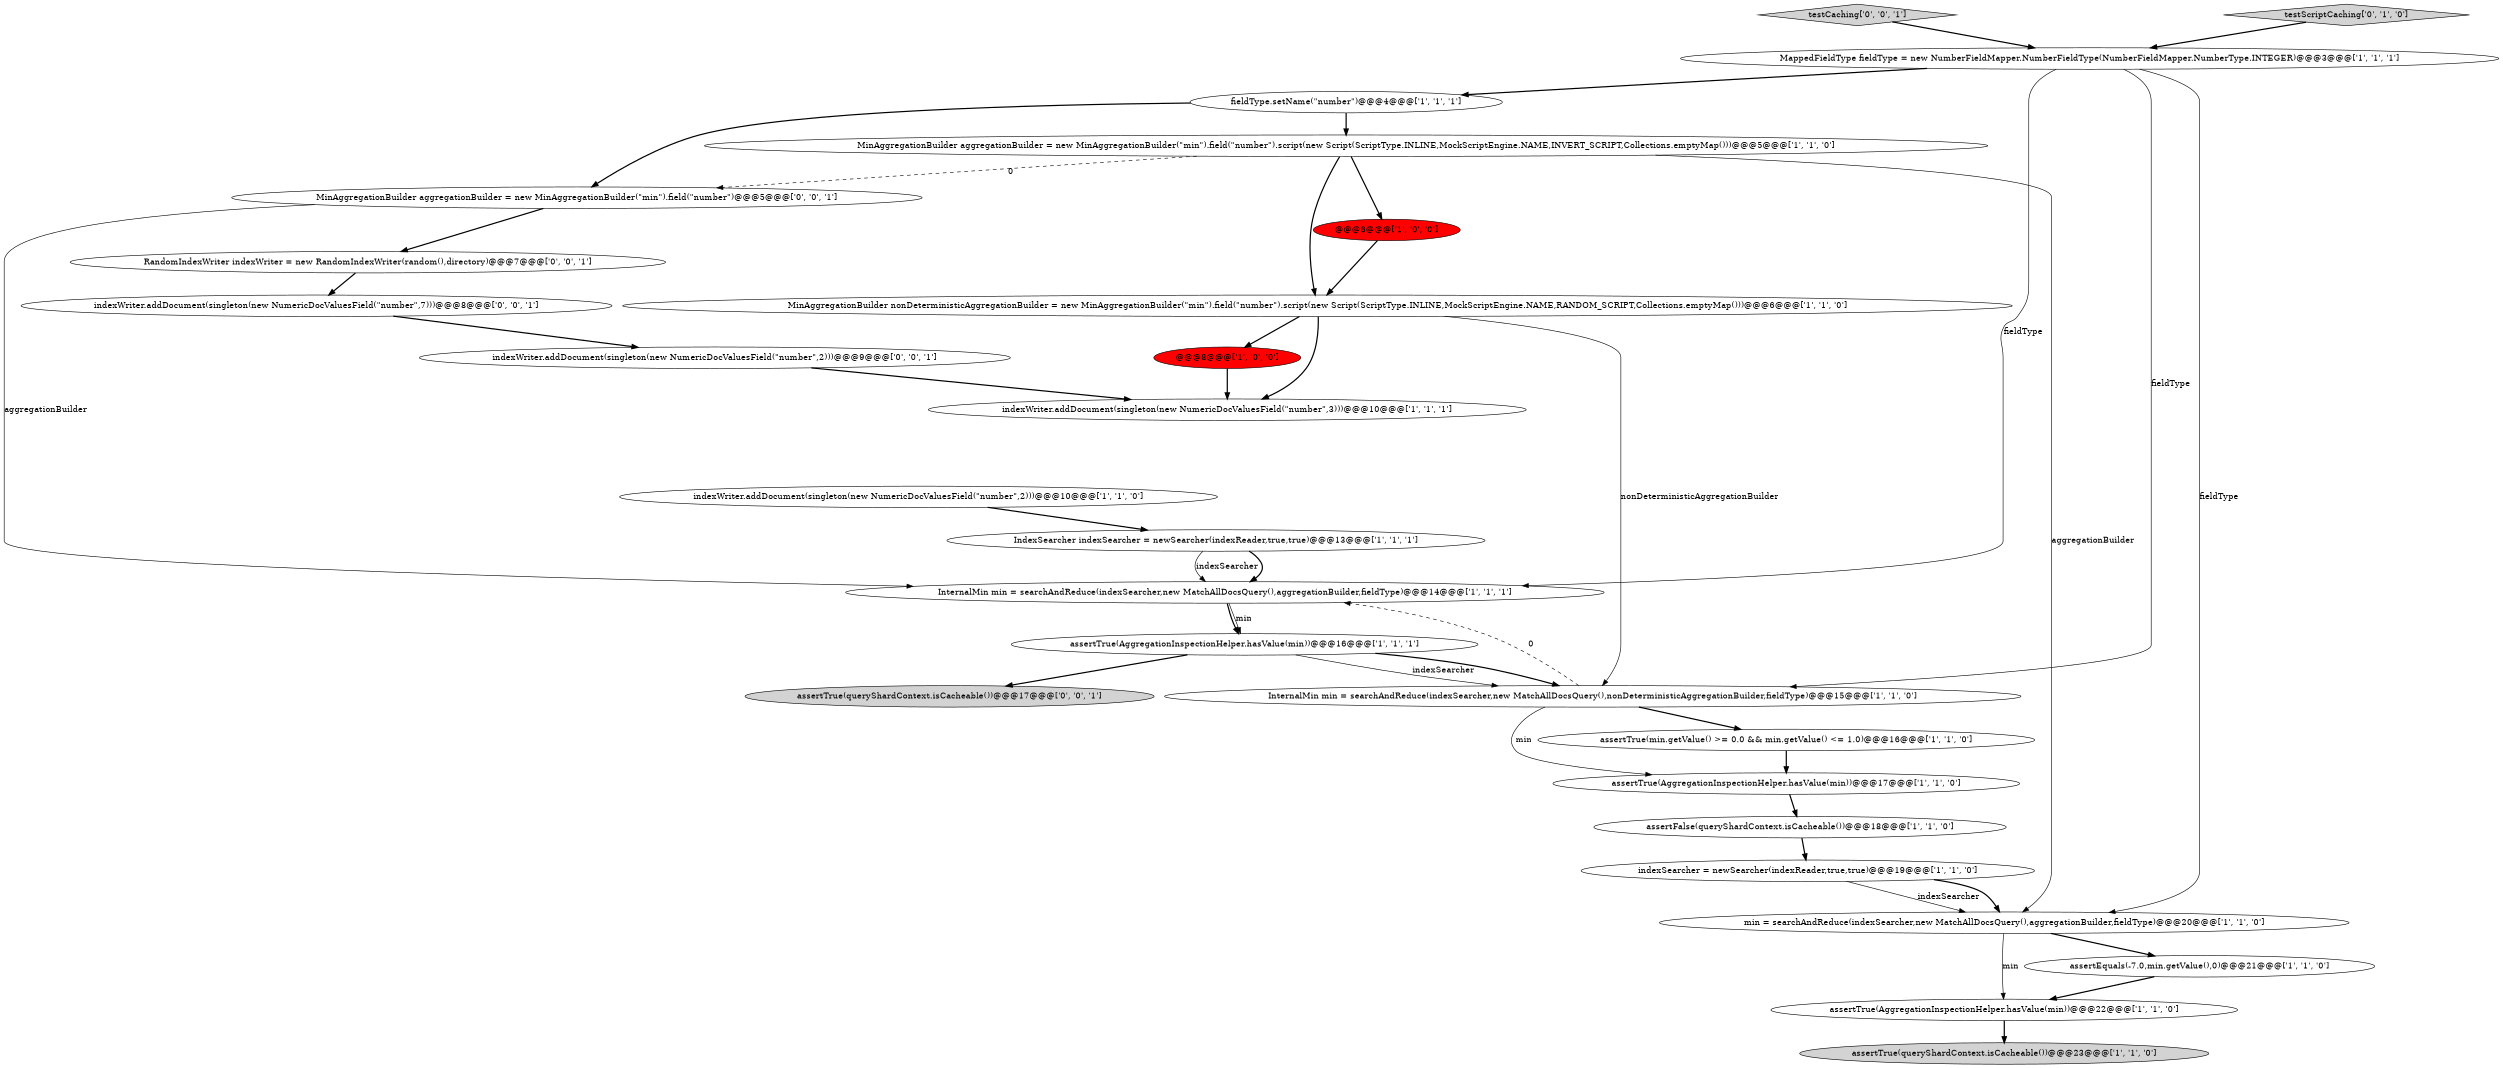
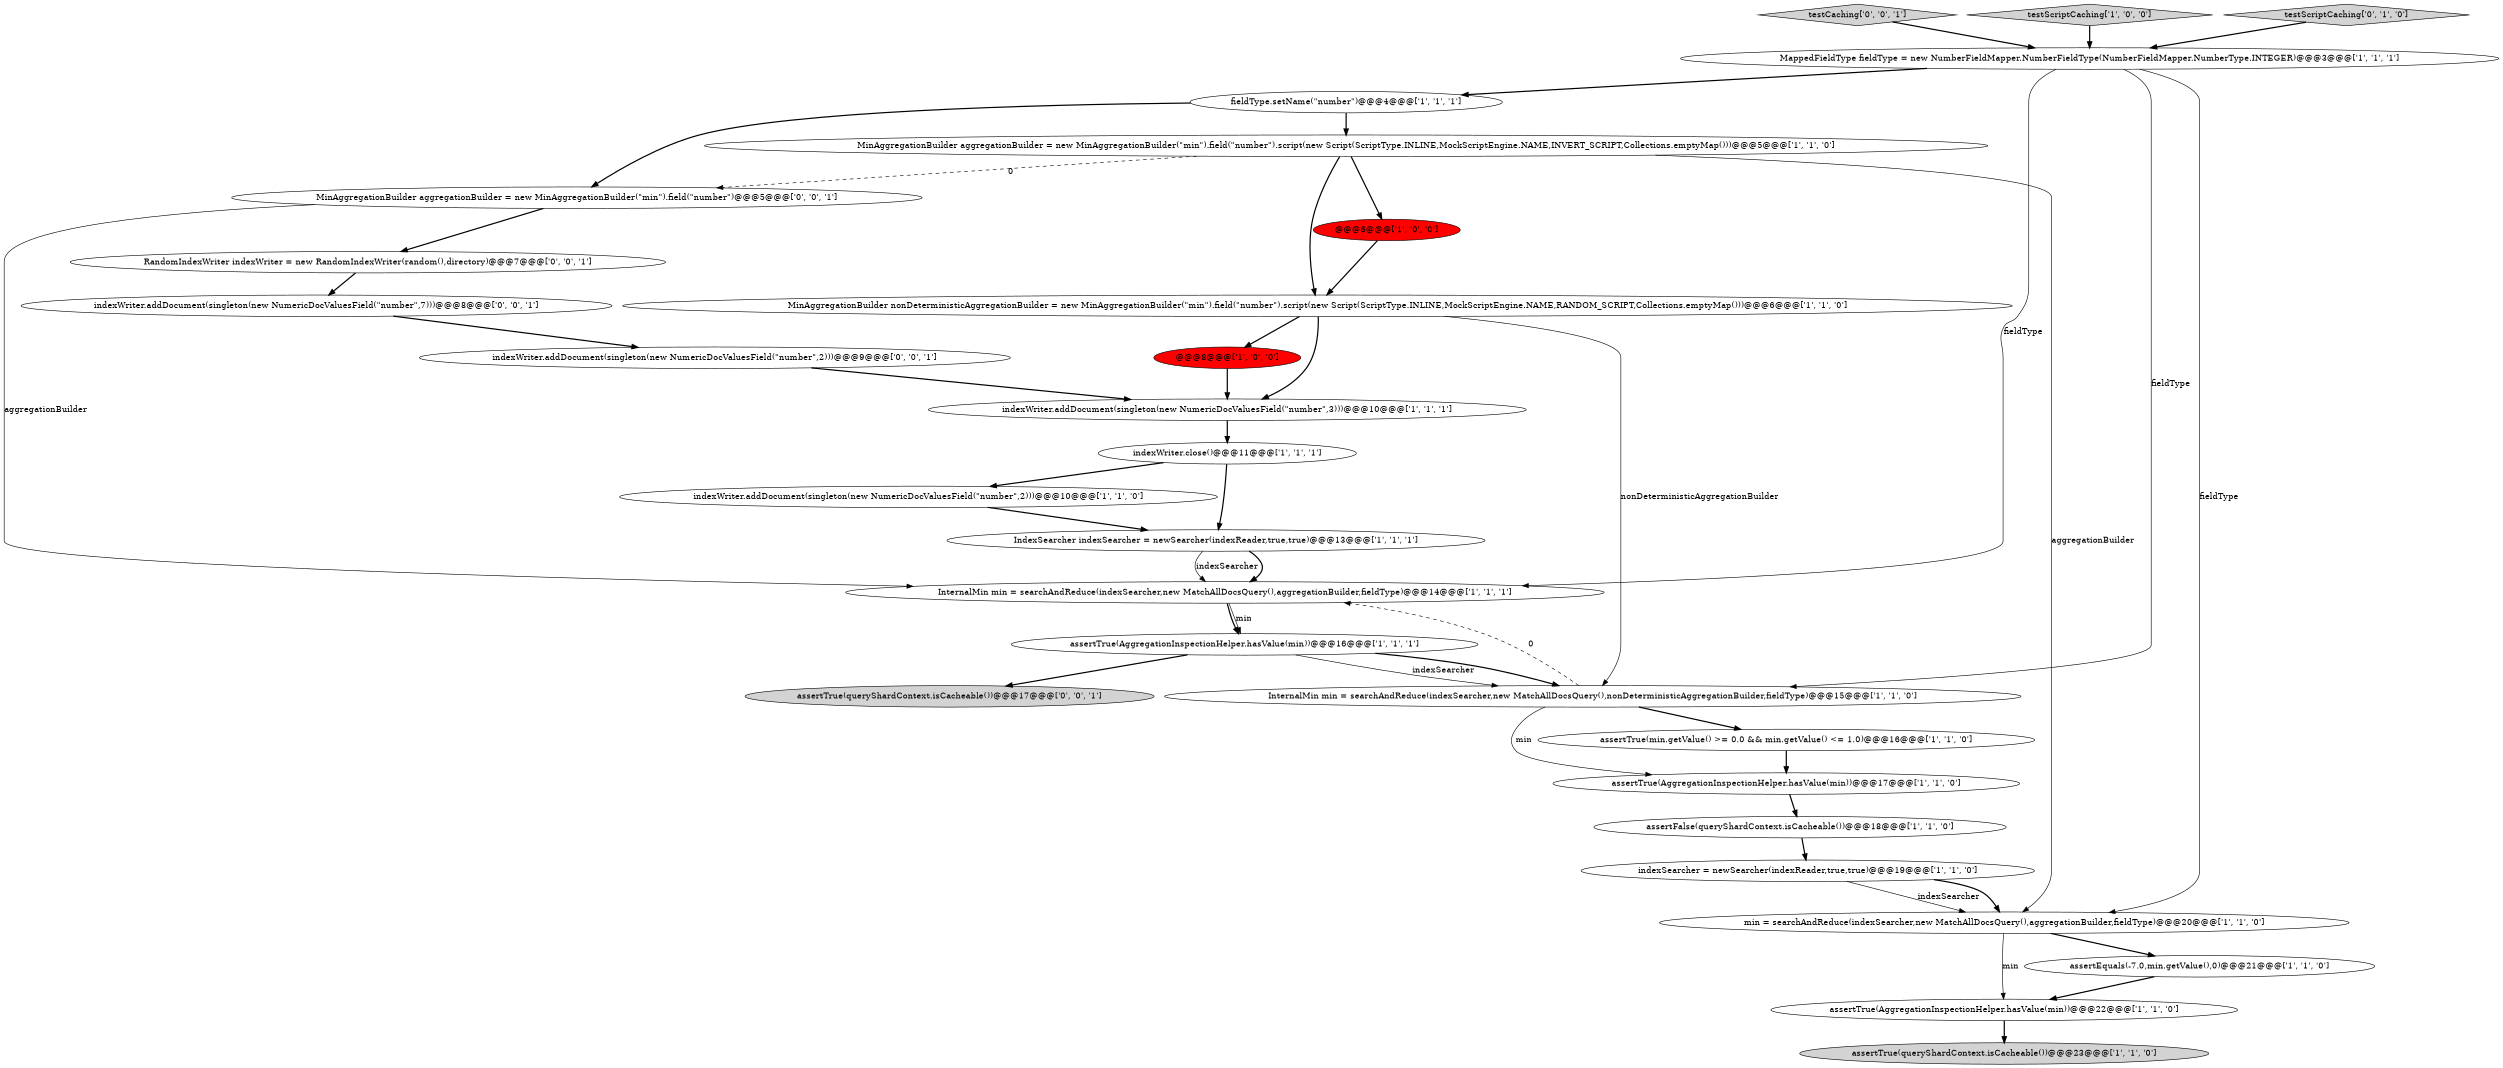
none -> (2090, 15)
none -> (1227, 453)
